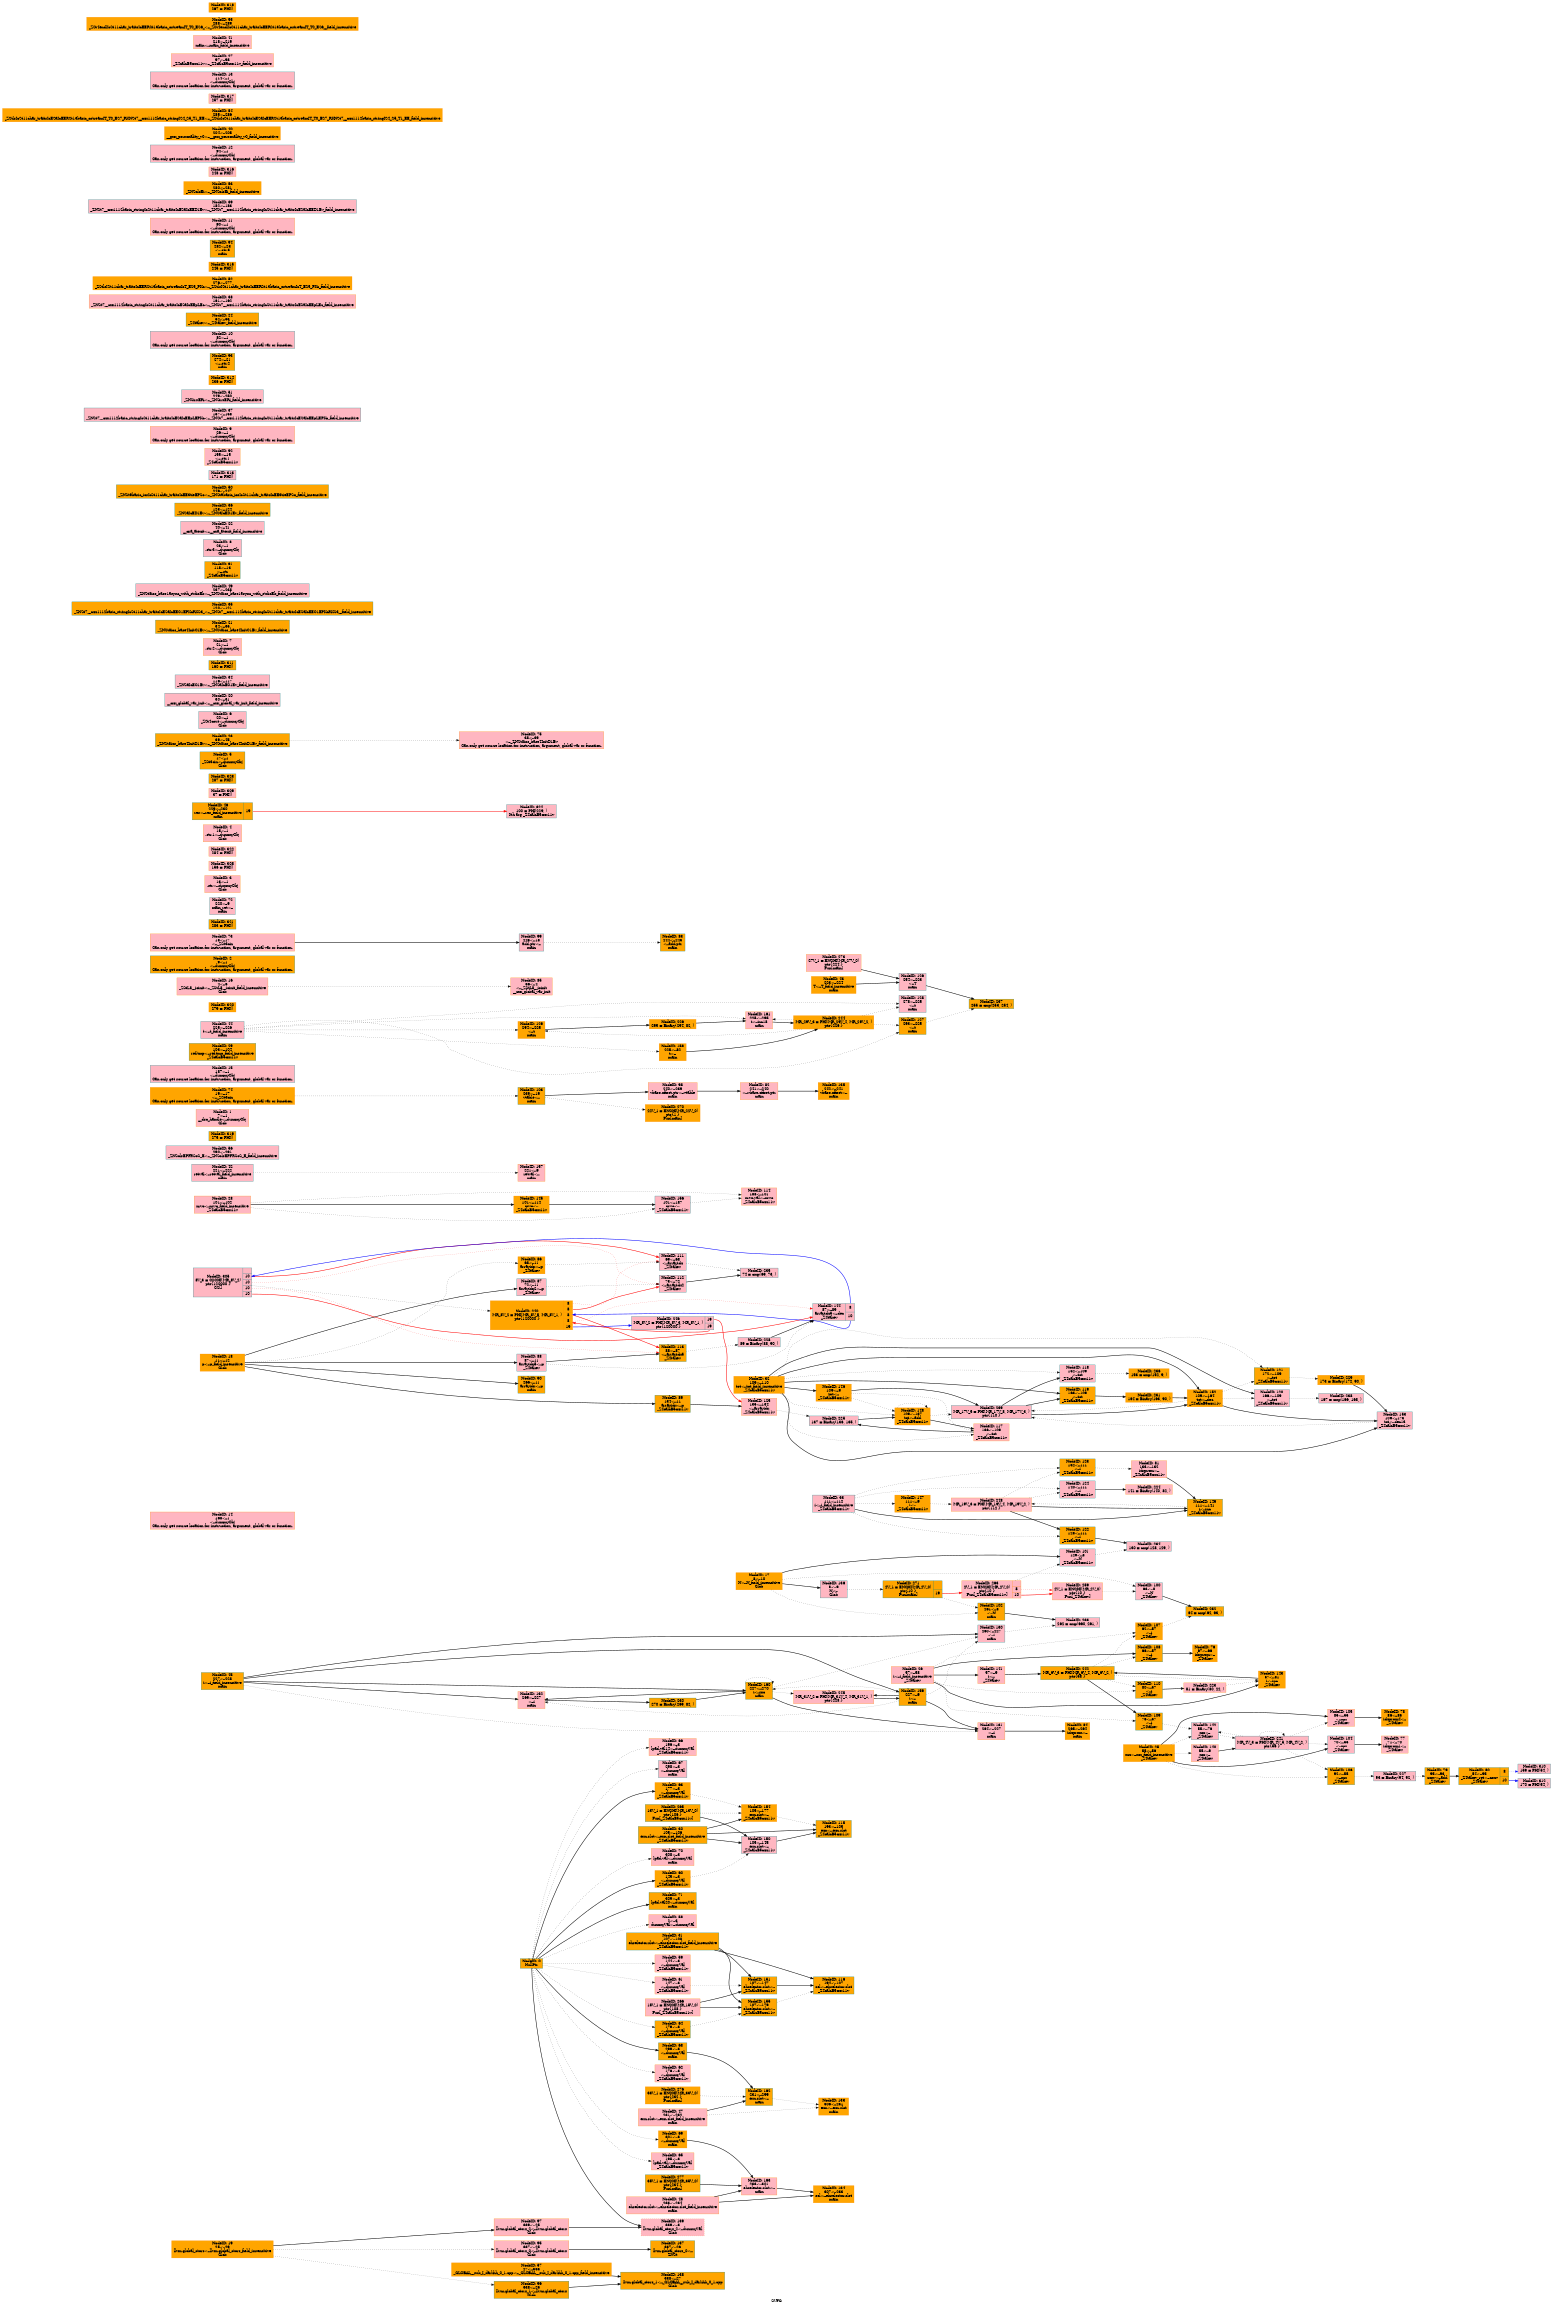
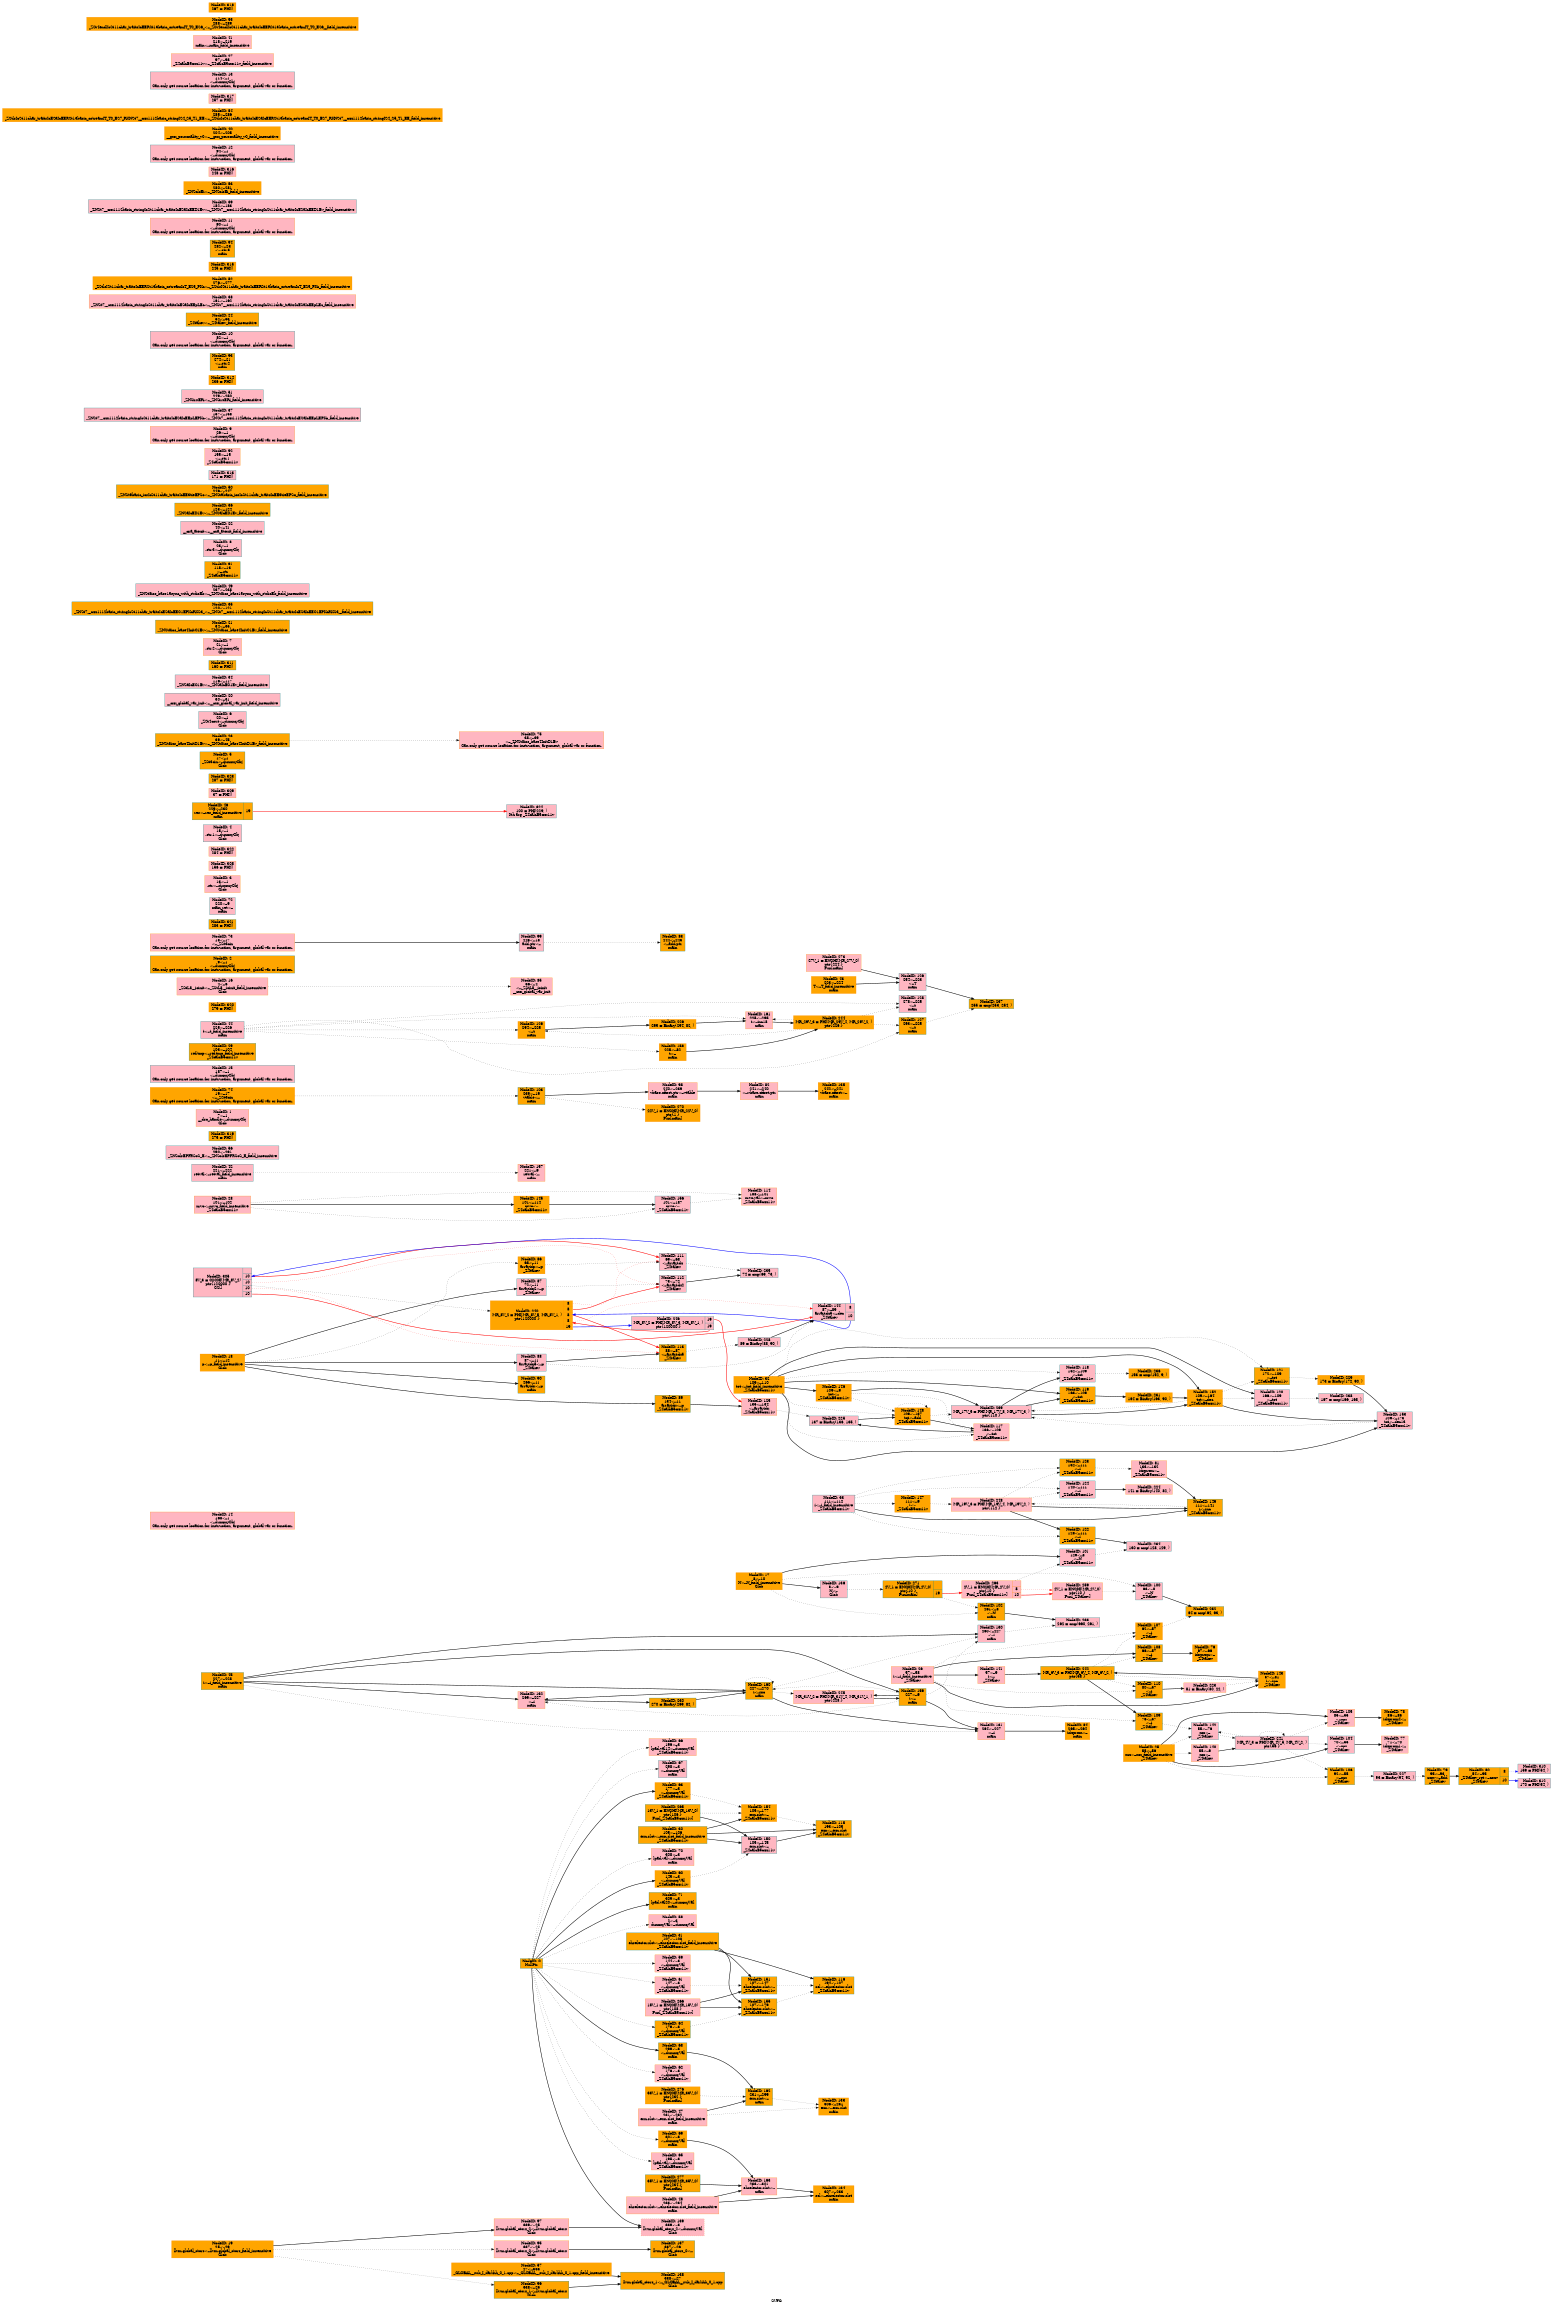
(222, 833) -> (222, 833)
(794, 1985) -> (794, 1985)
(673, 2255) -> (673, 2255)
